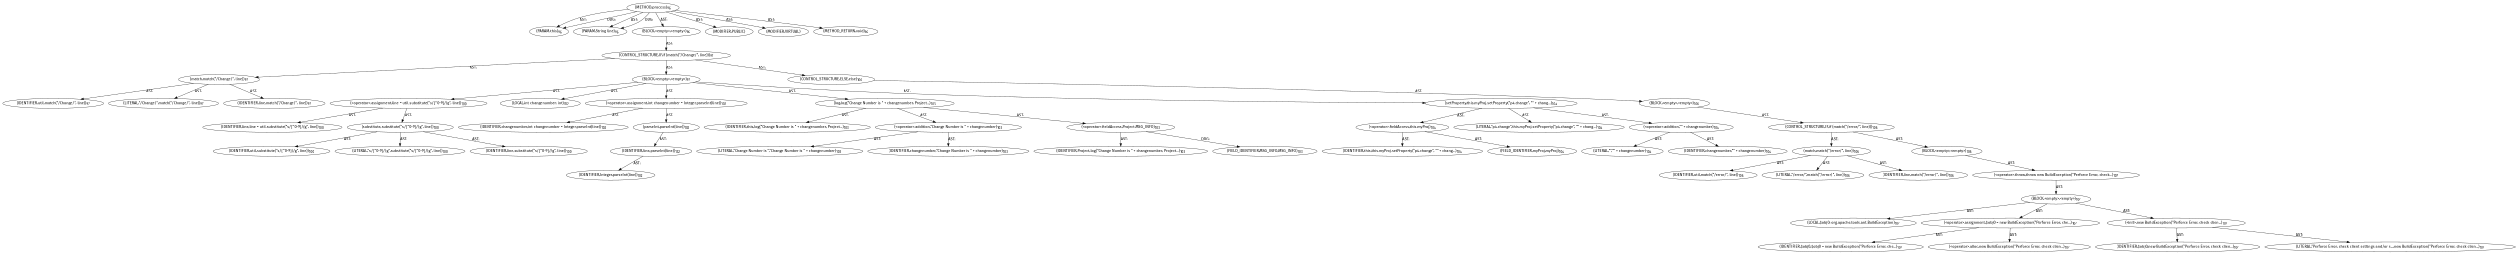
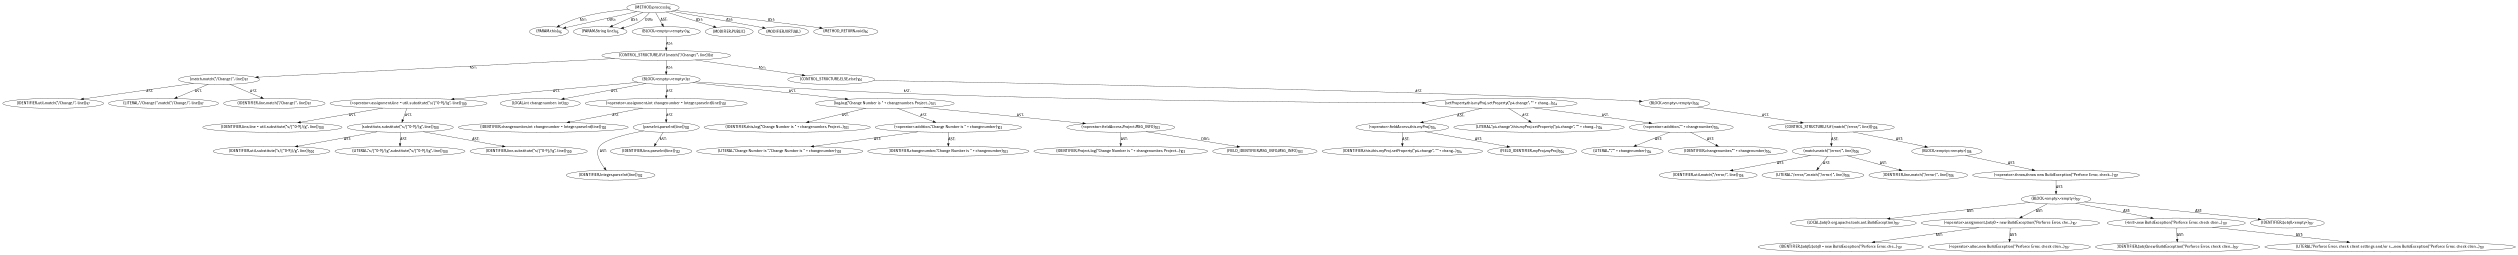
(632, 163) -> (609, 140)
none -> (2287, 223)
